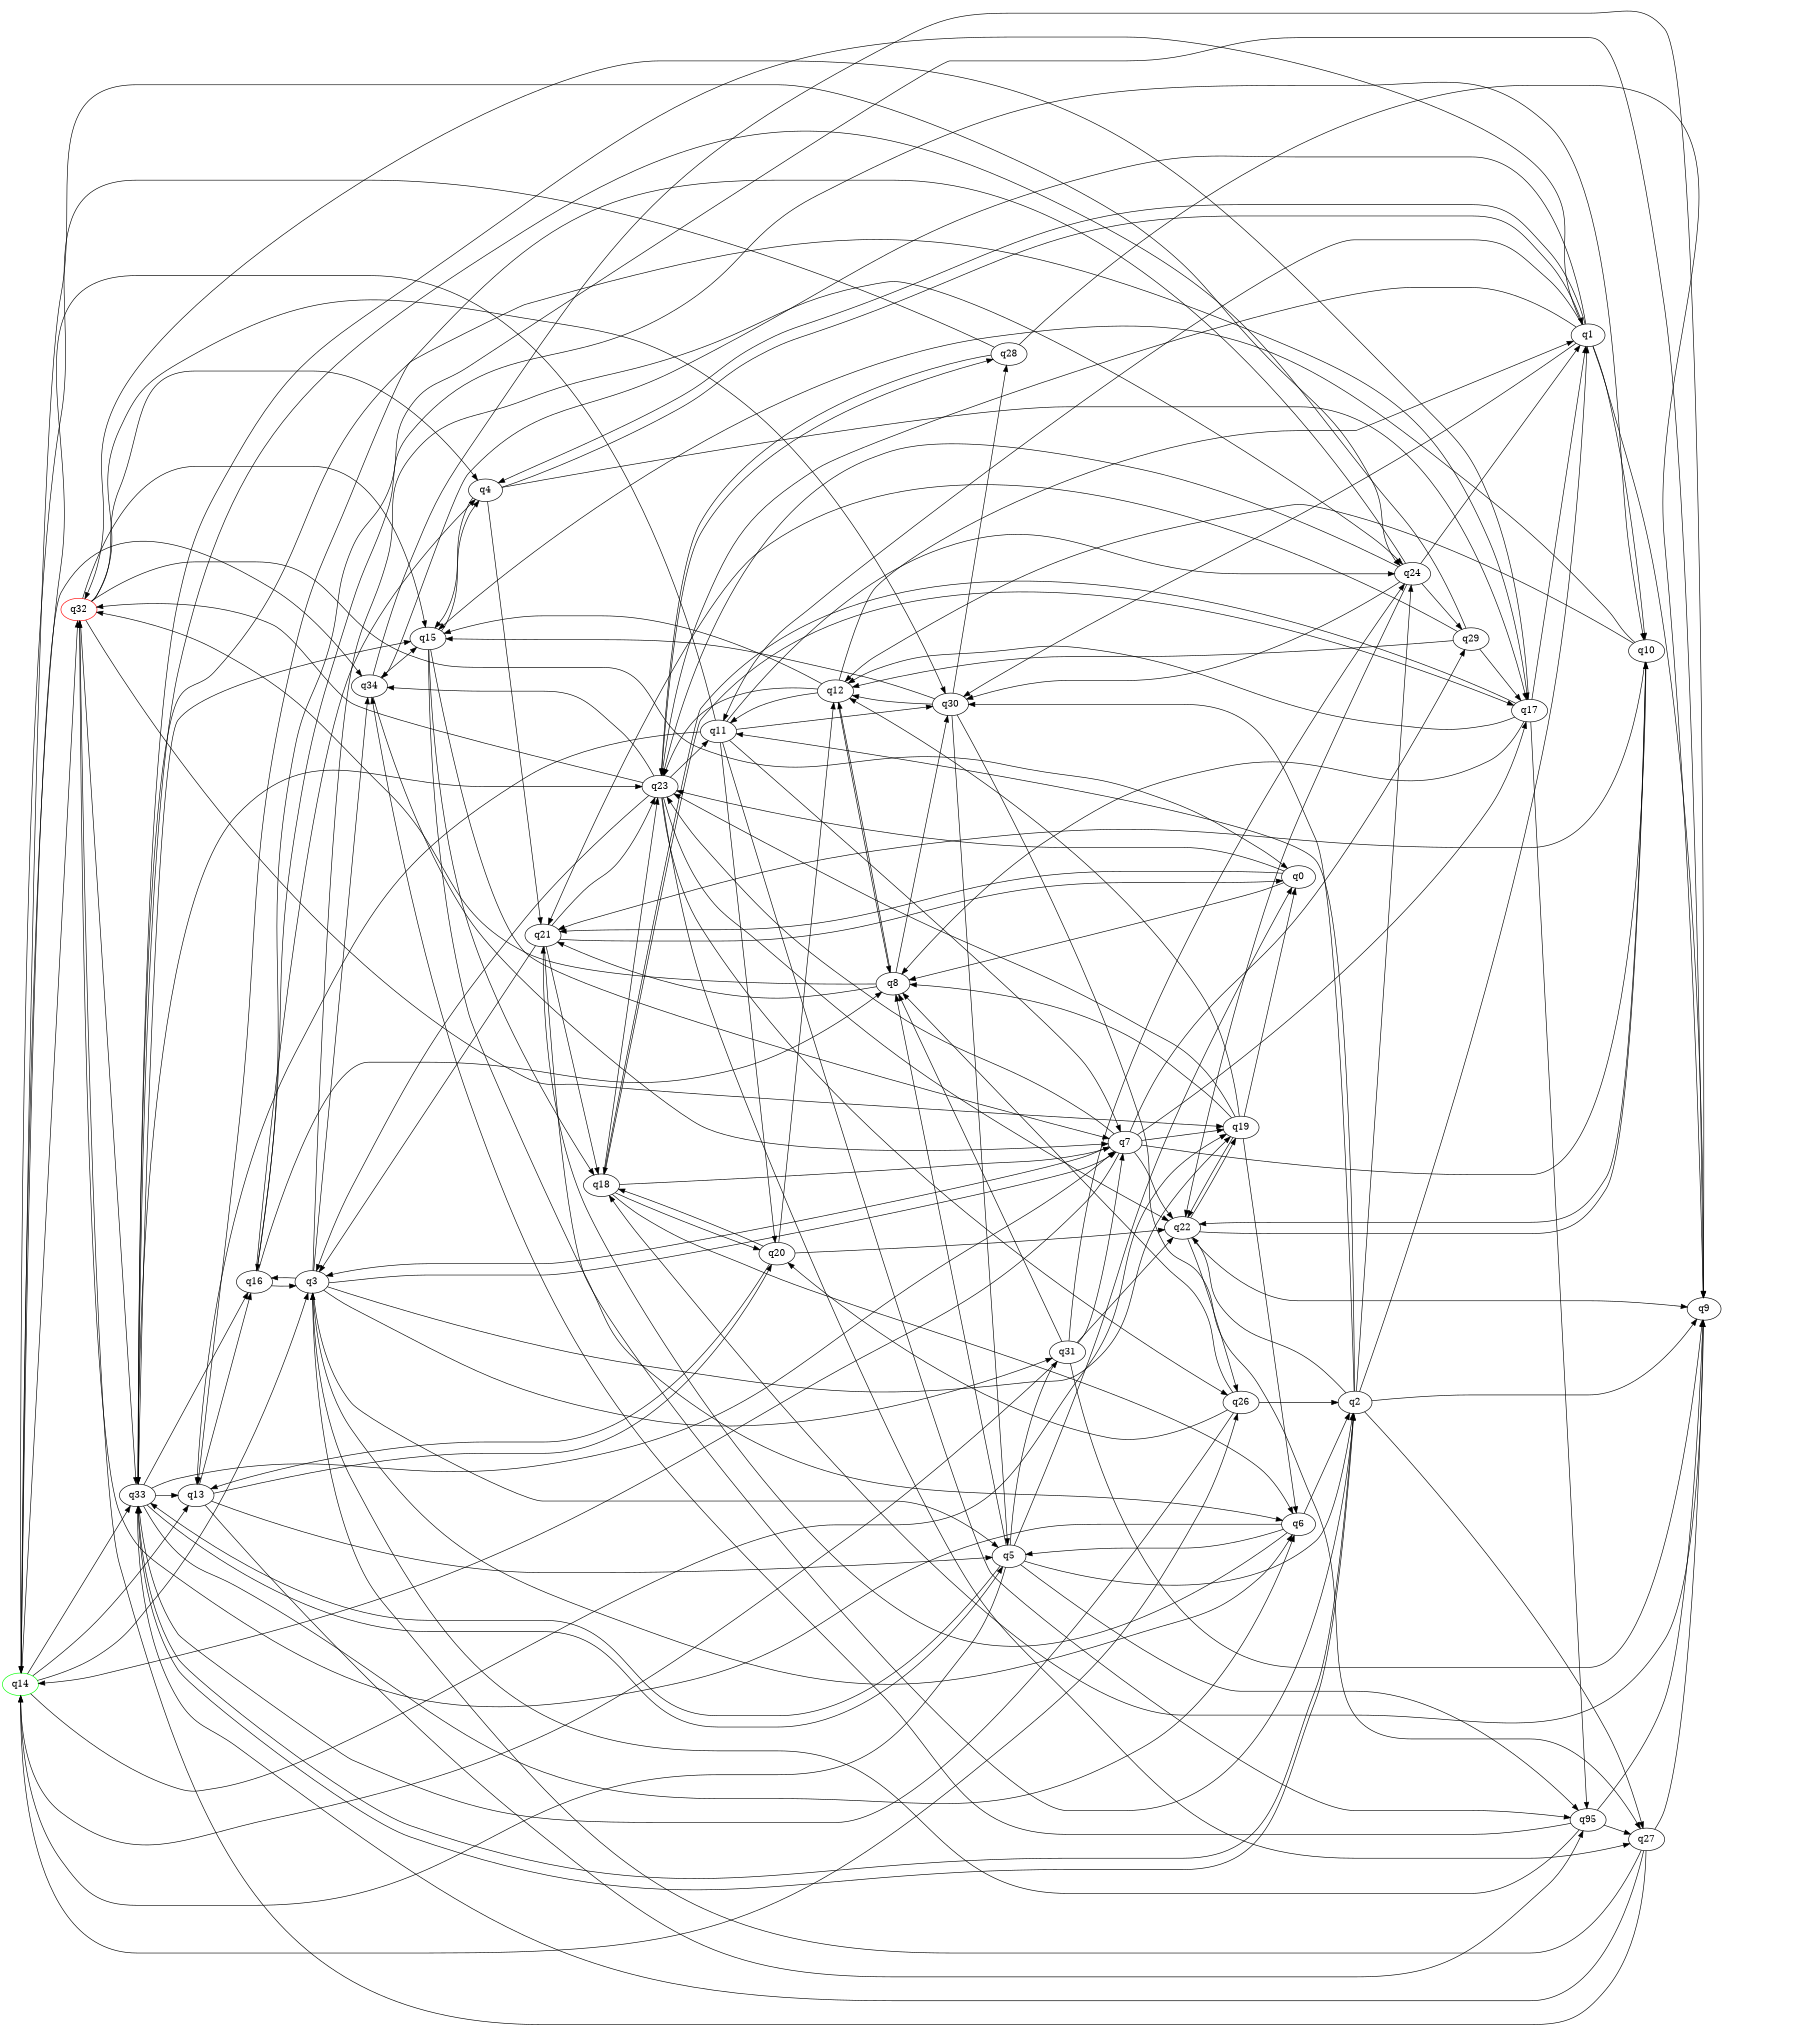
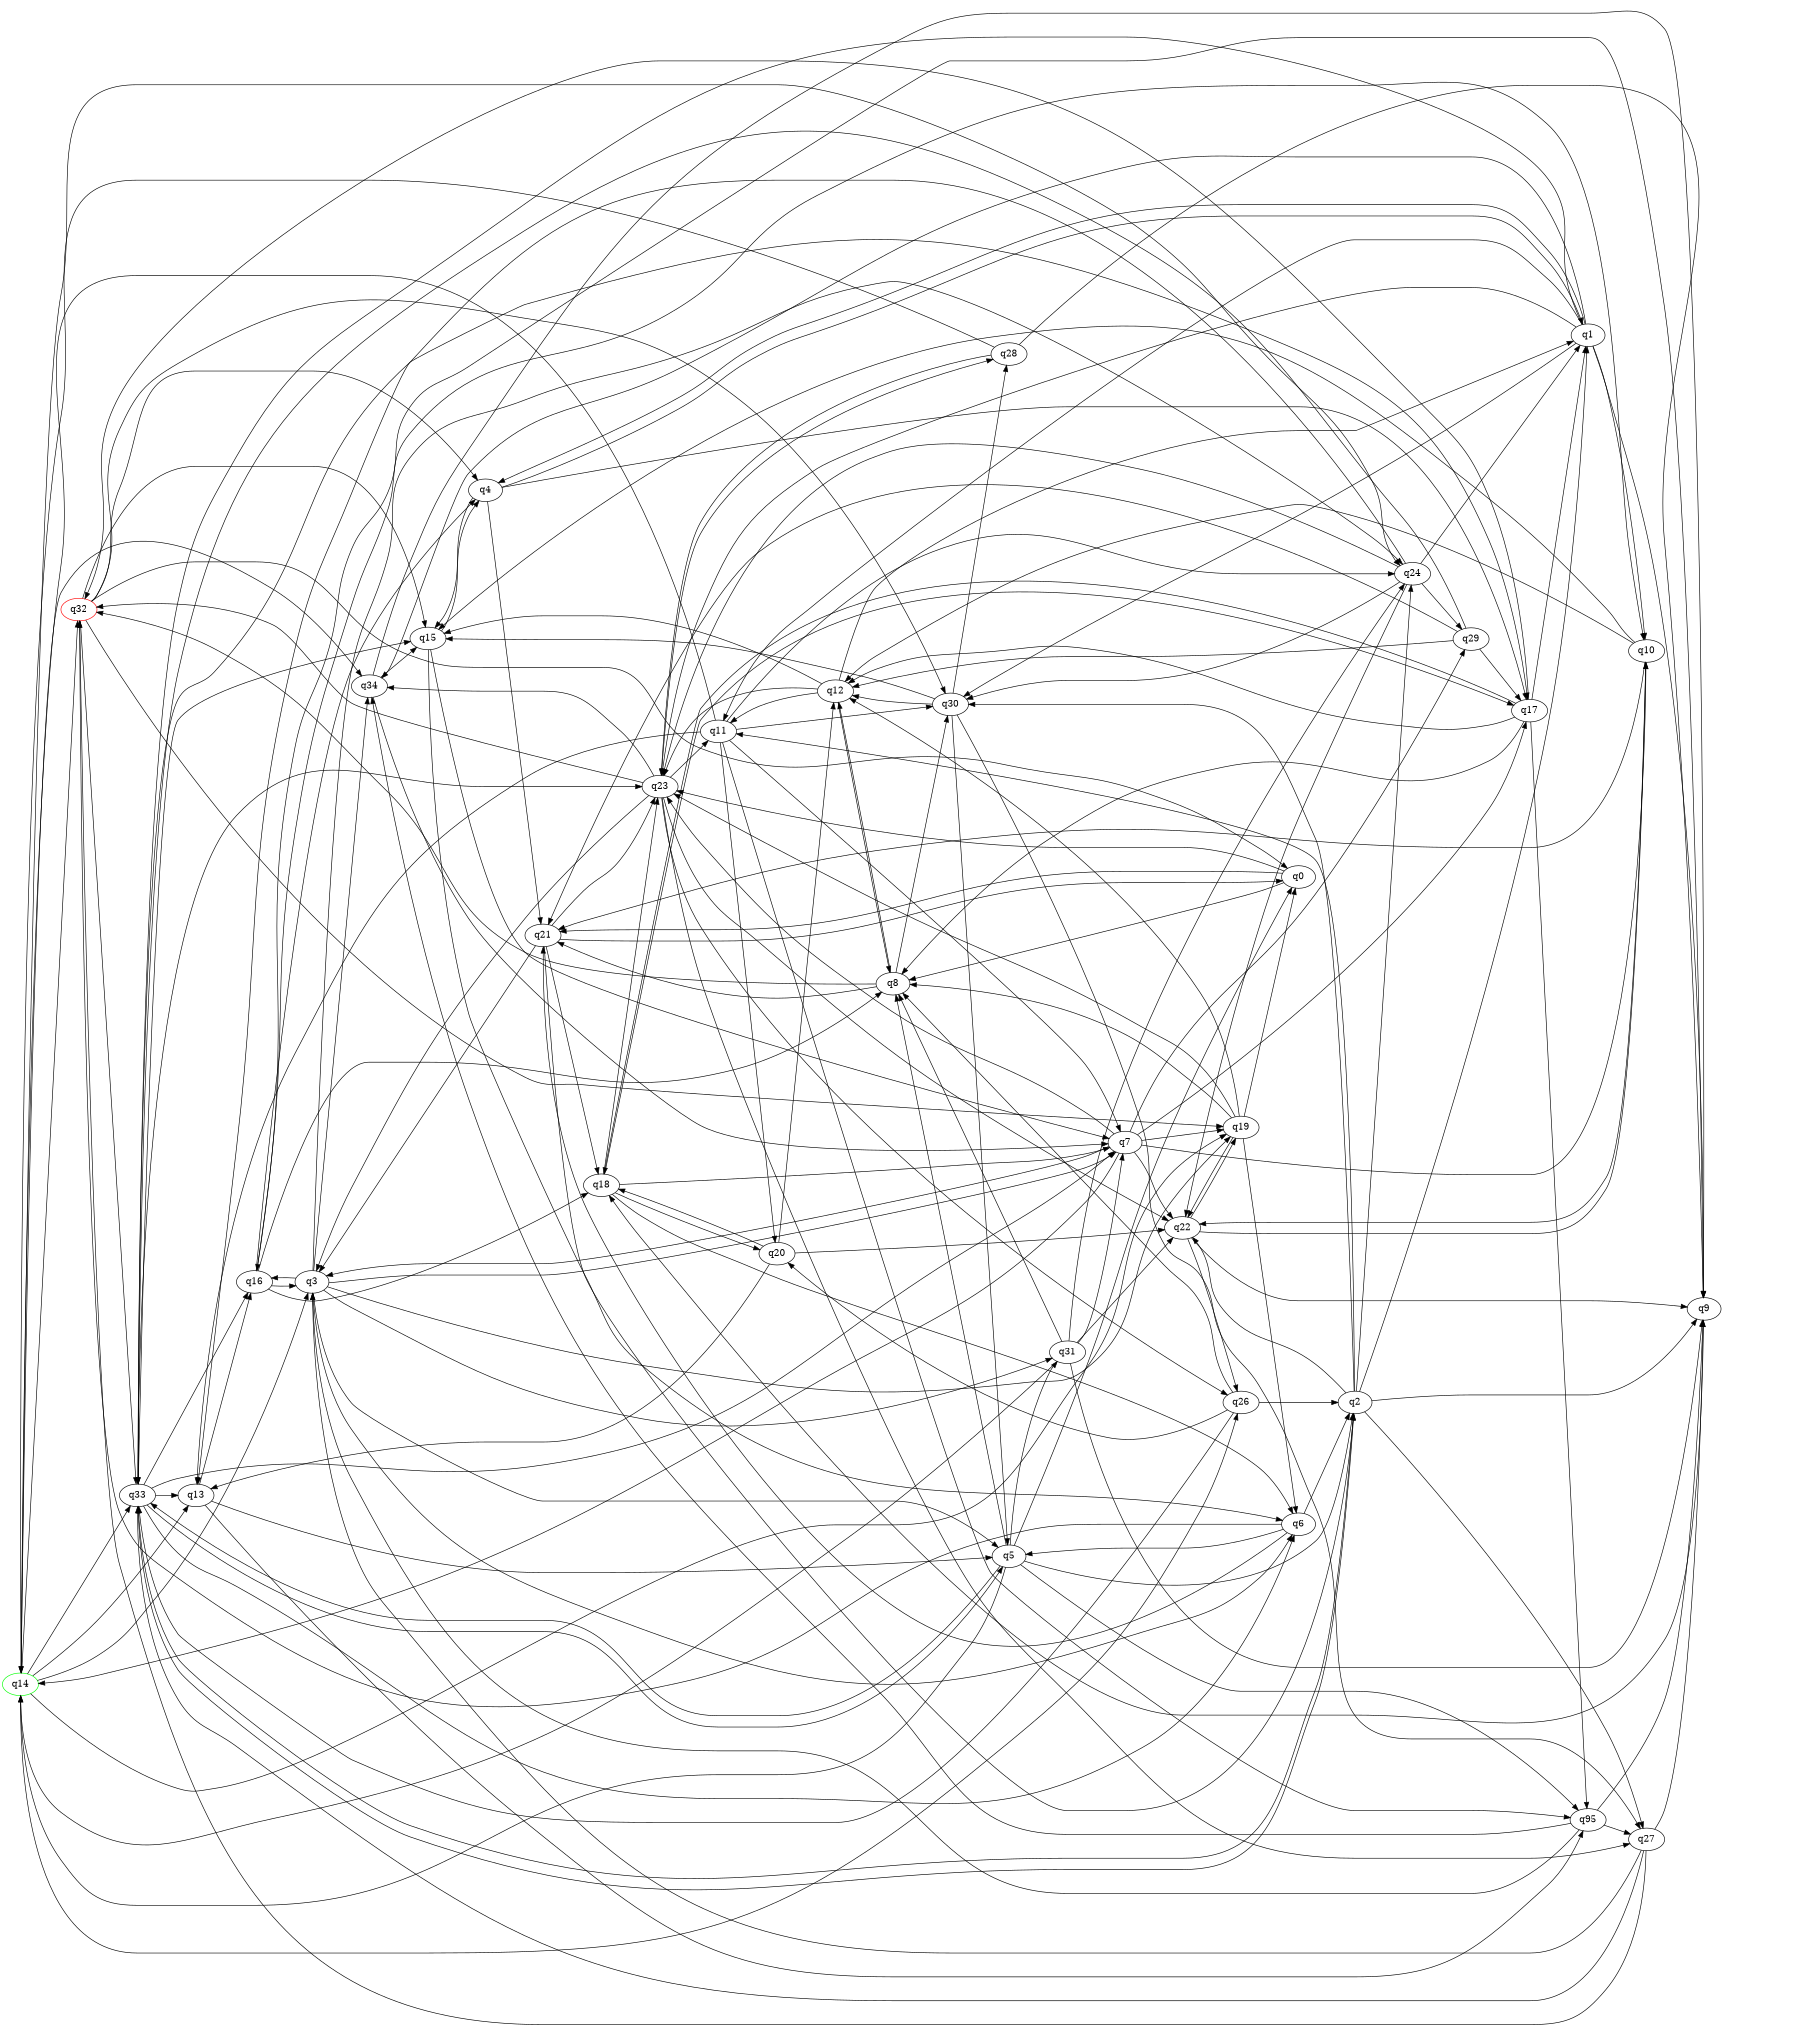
(472, 936) -> (430, 1268)
(528, 1453) -> none
